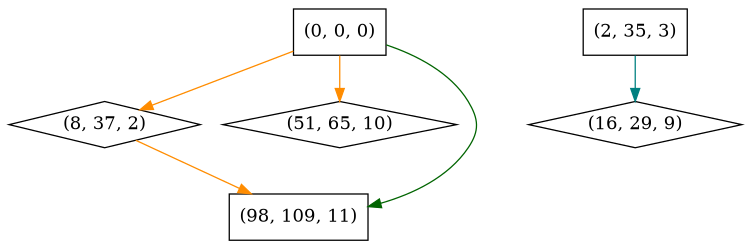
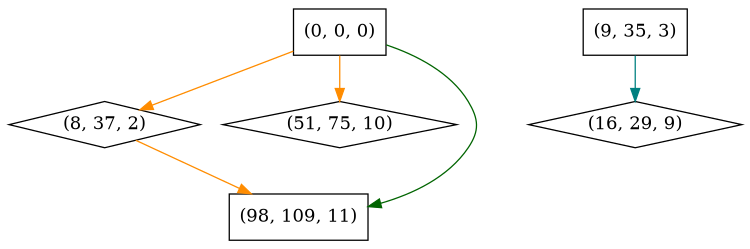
(635, 32) -> (635, 32)
(340, 125) -> (340, 125)
